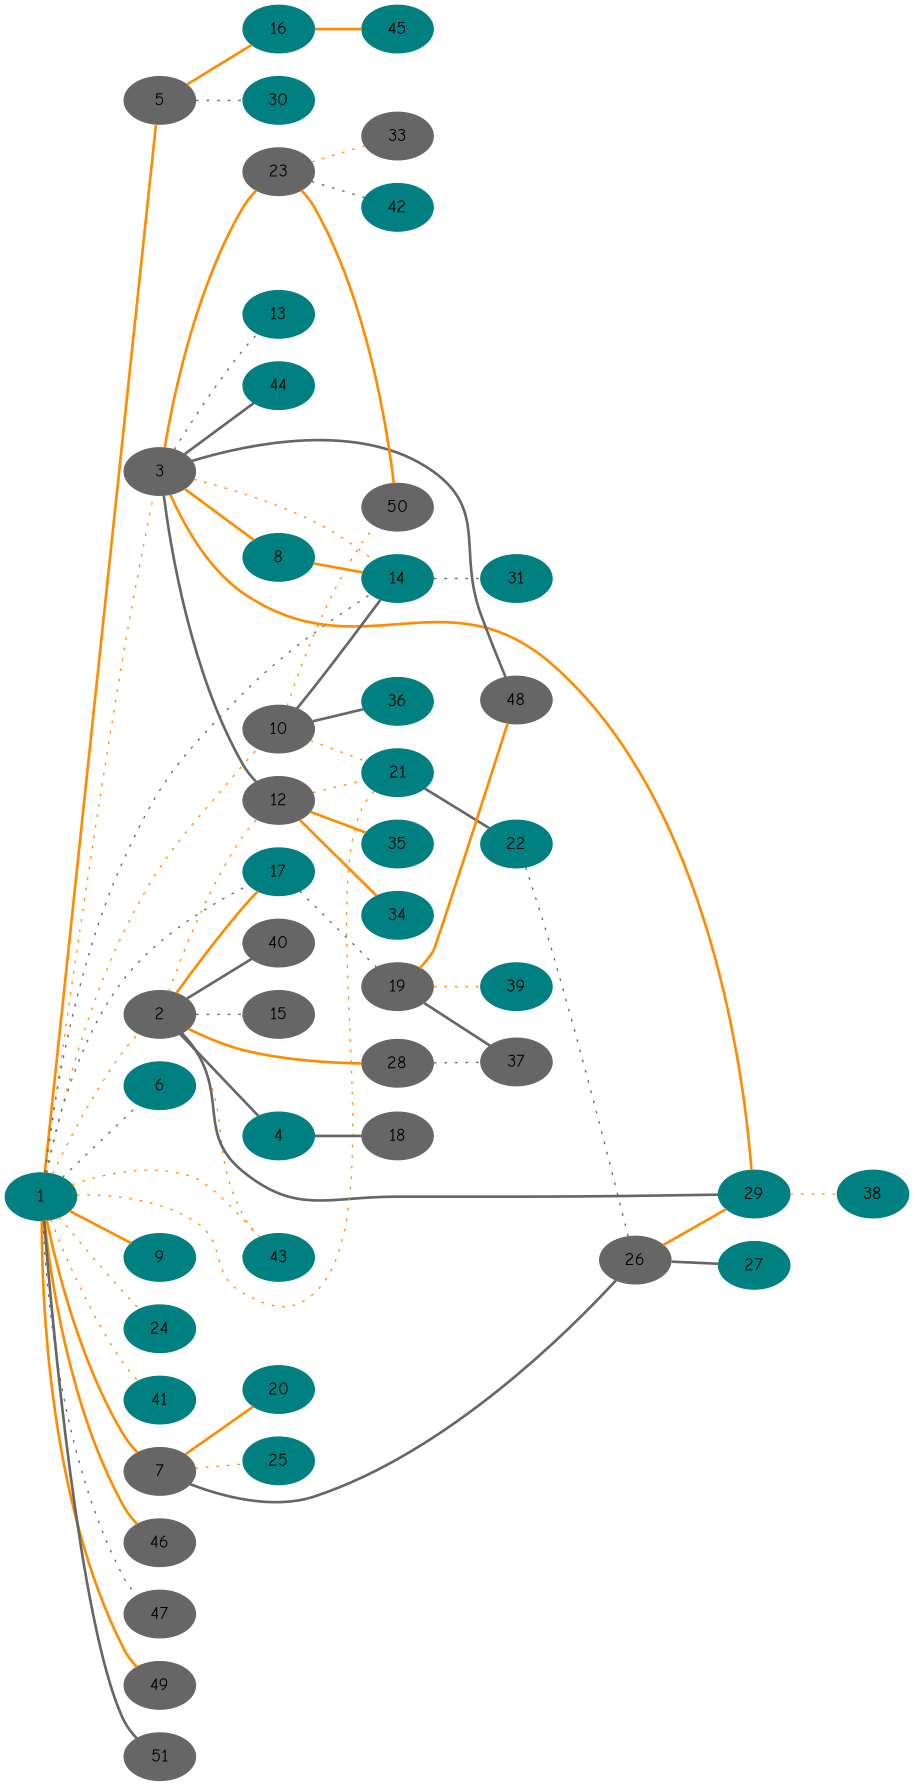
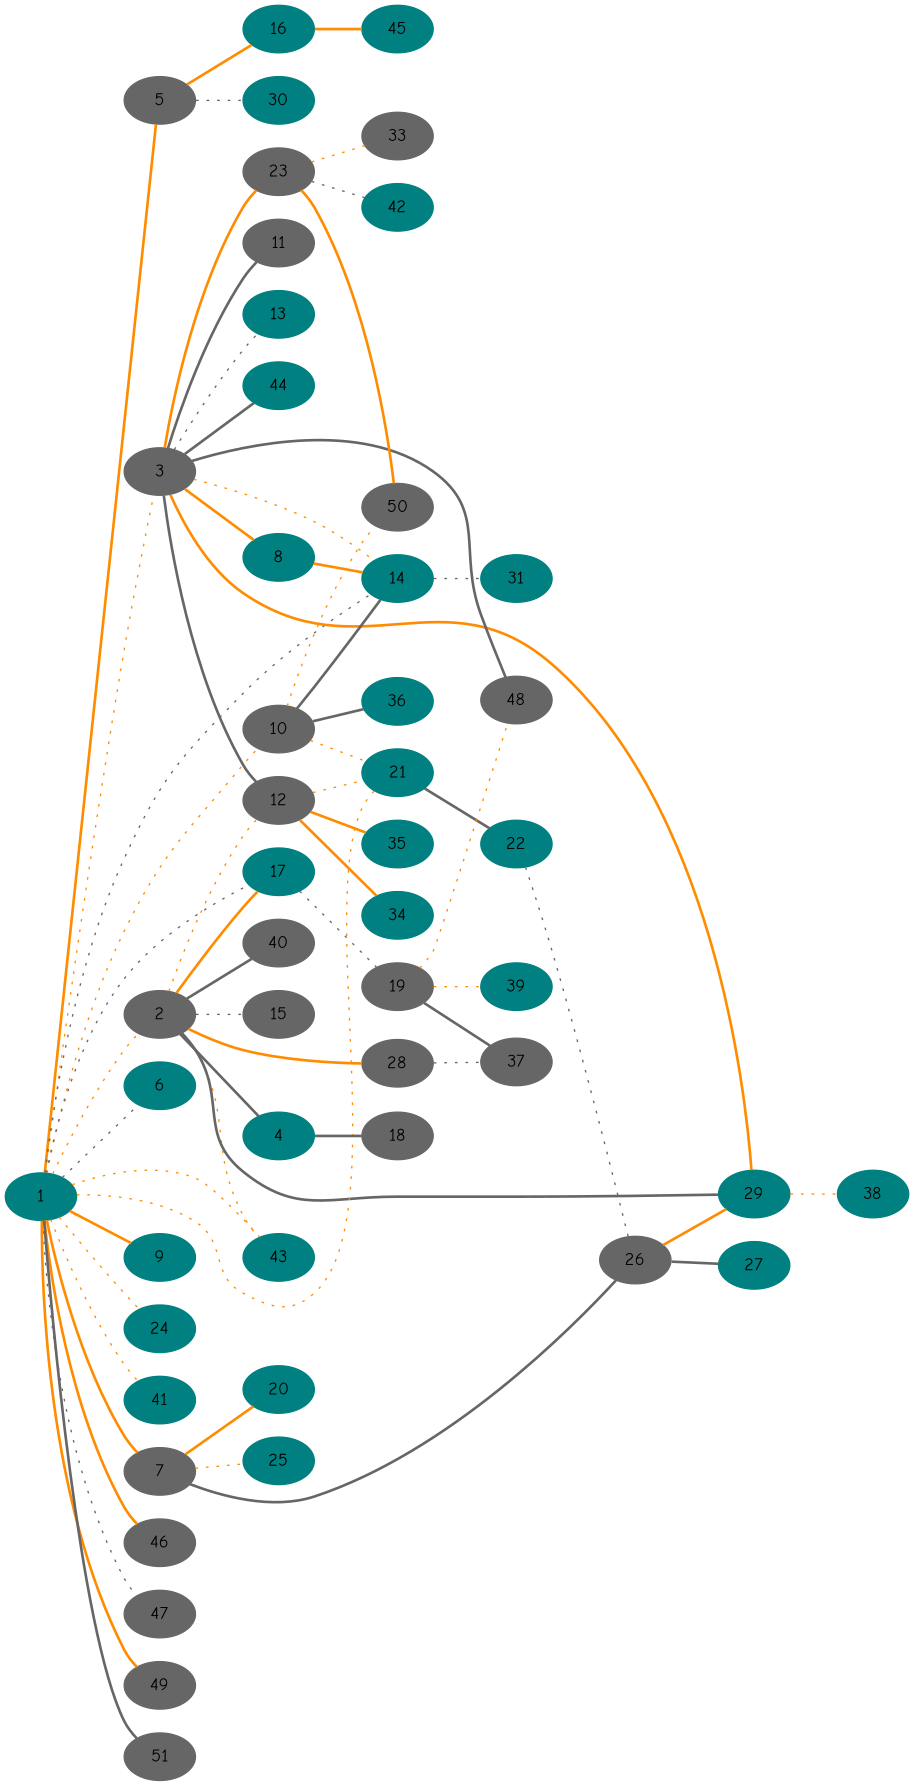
none -> (279, 243)
(468, 848) -> (468, 848)
